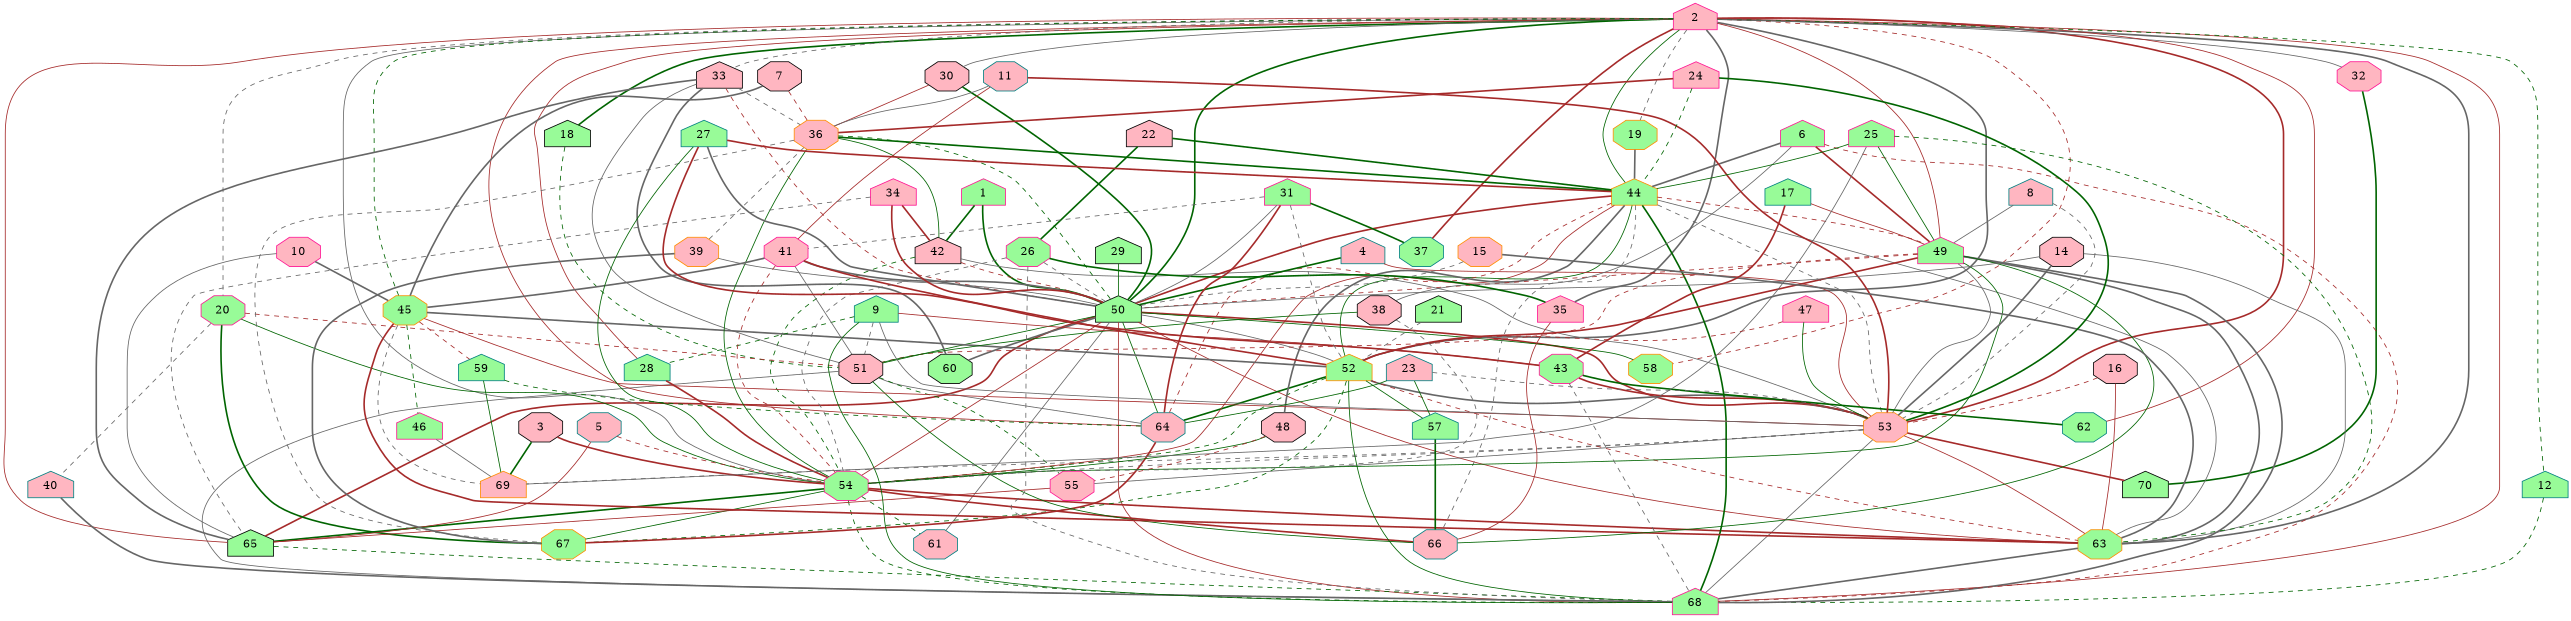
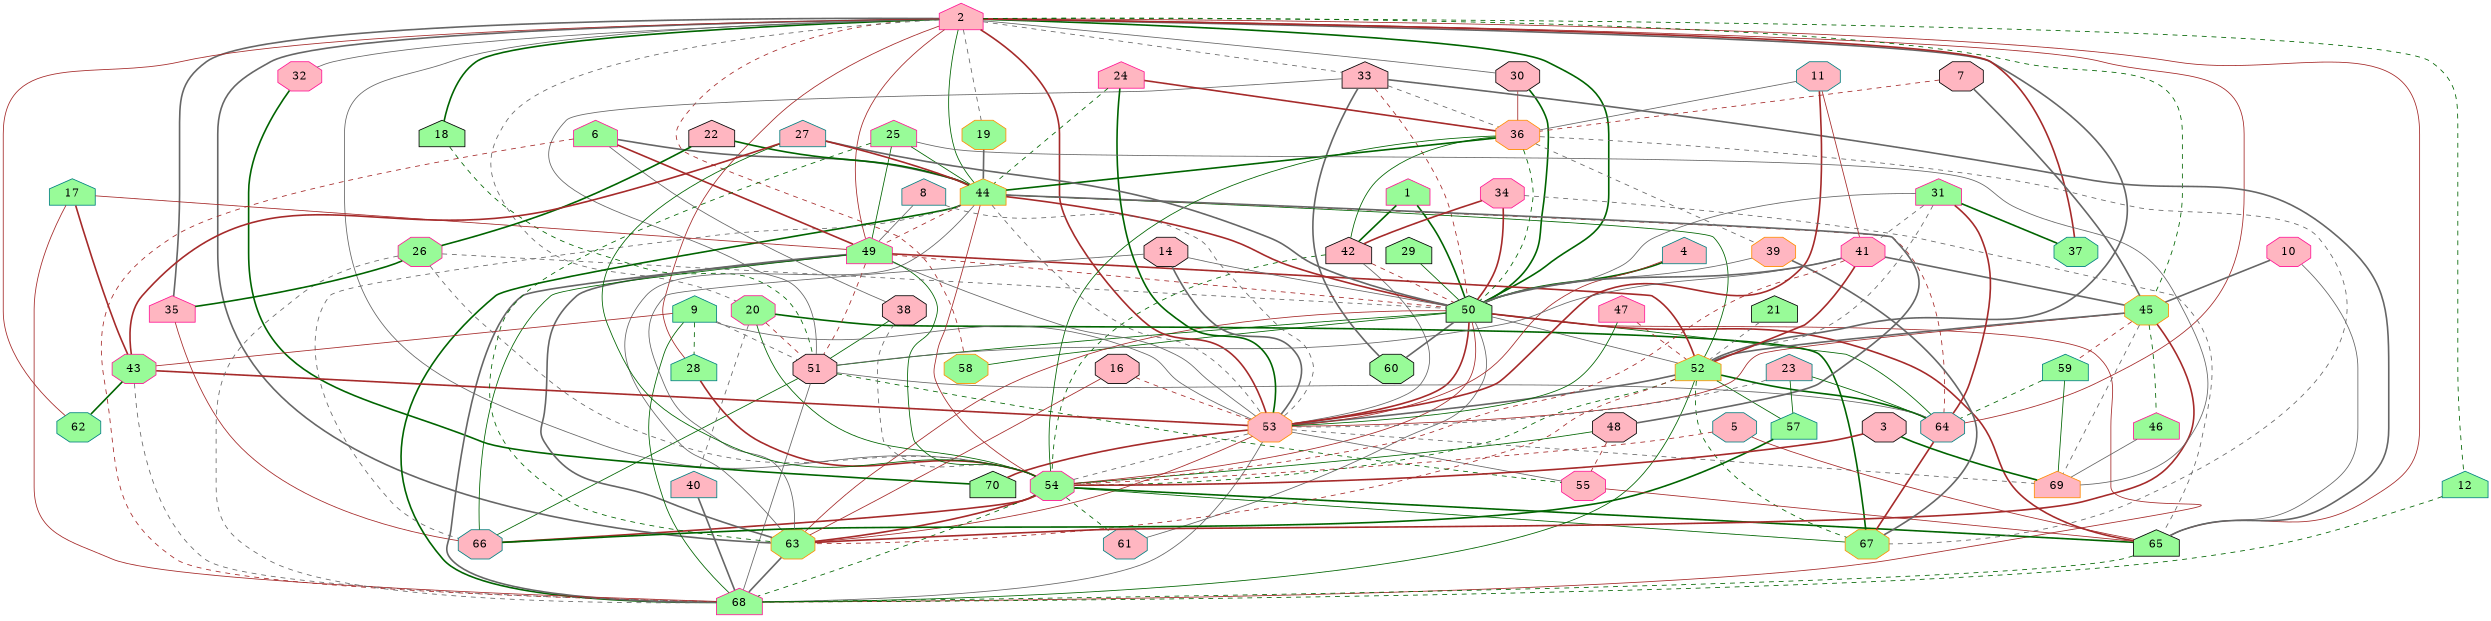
(704, 135) -> (803, 135)
(893, 193) -> (1502, 193)
(1480, 252) -> none
(2500, 299) -> (188, 572)
